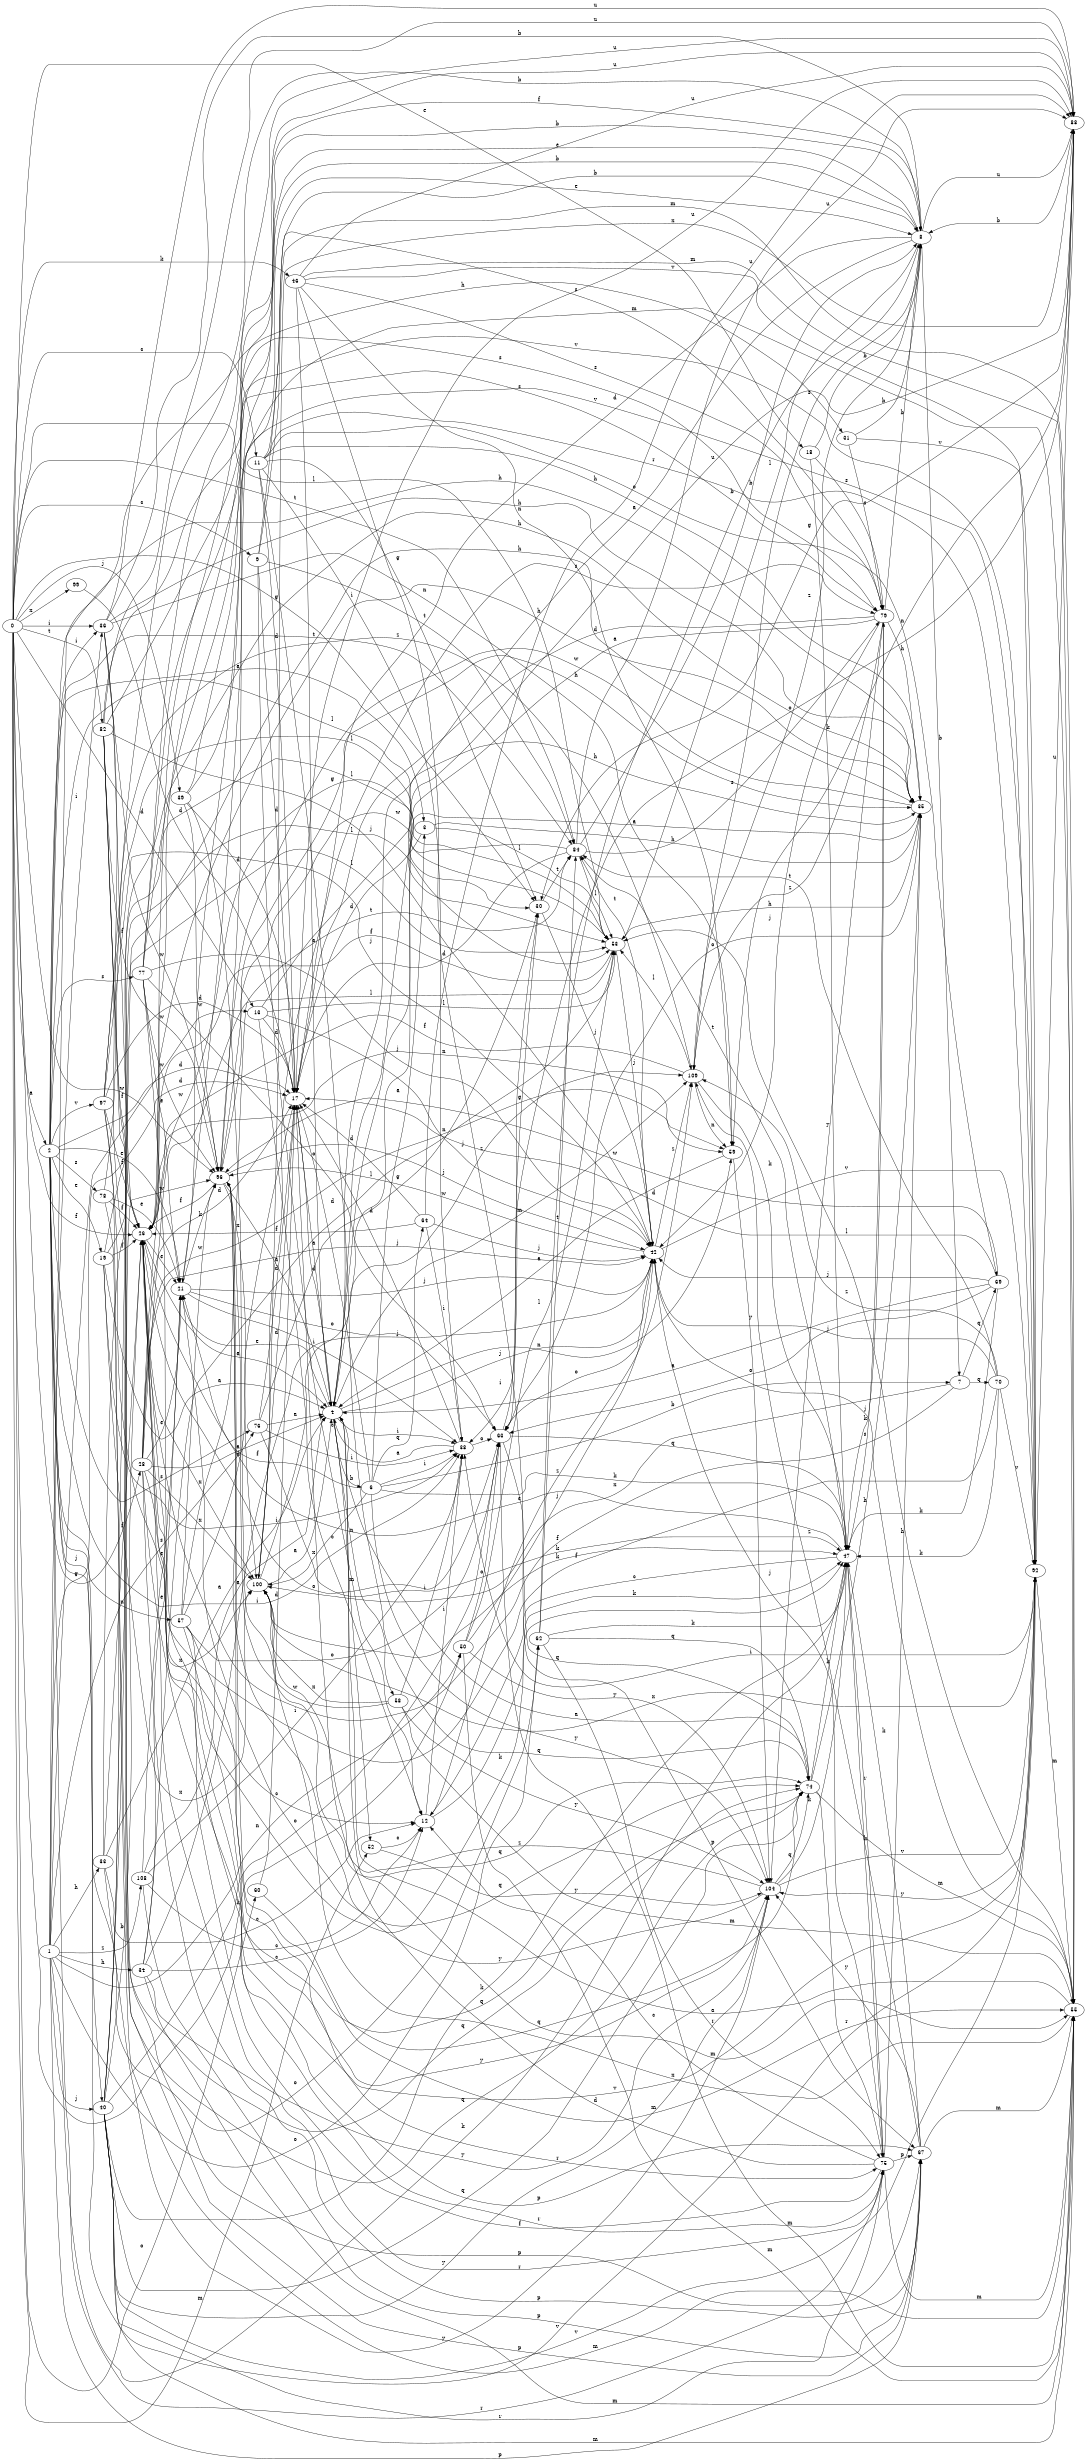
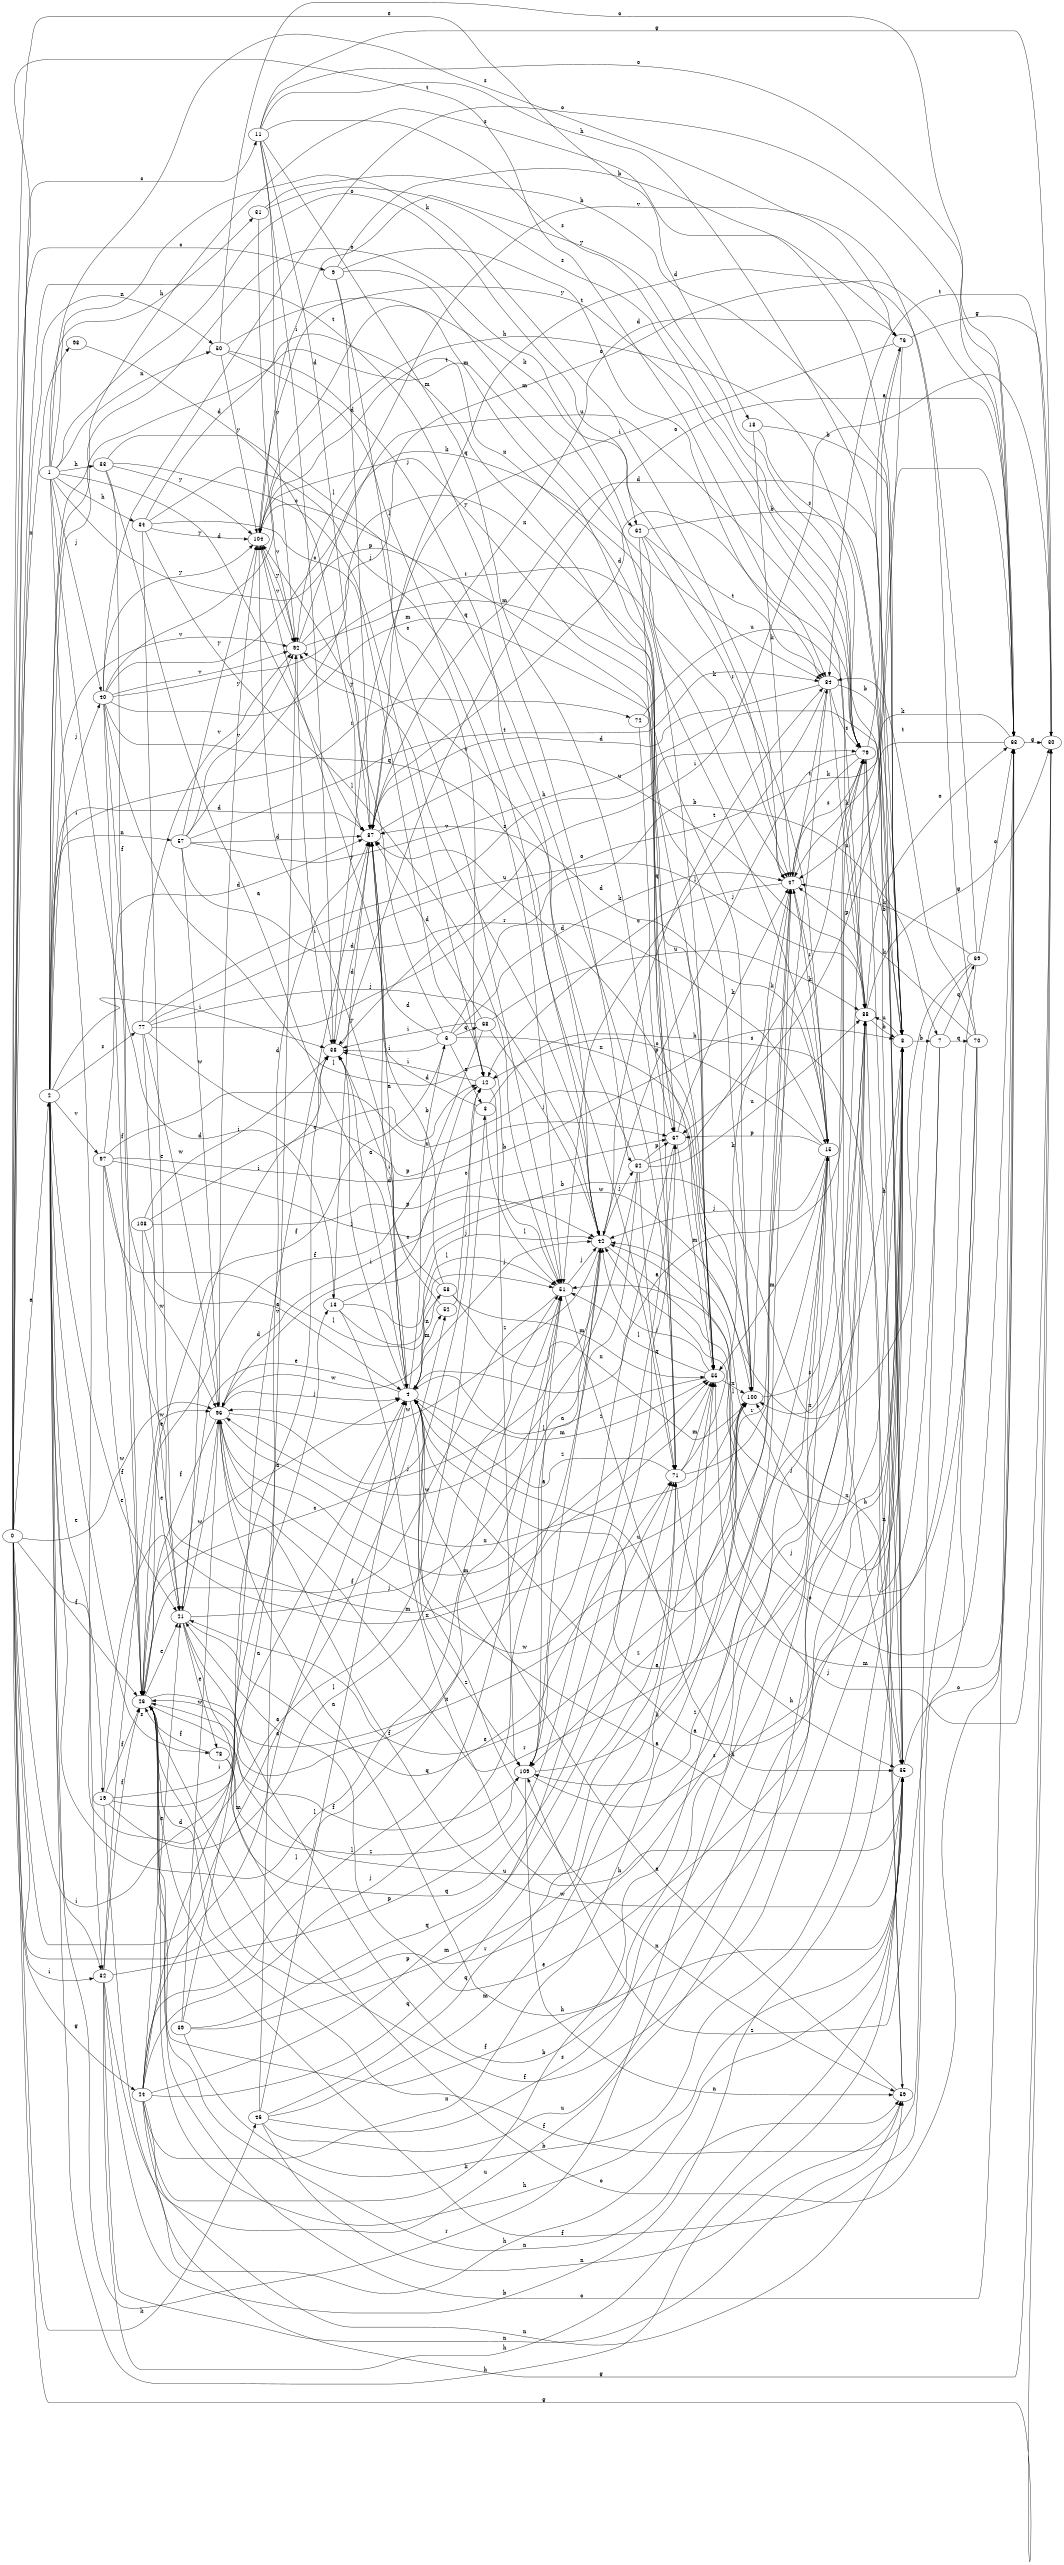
(576, 187) -> (563, 1185)
(654, 460) -> (278, 413)
(76, 585) -> (76, 343)
(891, 600) -> (858, 145)
(142, 620) -> none
(103, 626) -> (103, 1976)
(809, 650) -> none
none -> (771, 711)
none -> (639, 721)
(424, 797) -> (876, 518)
(432, 924) -> (615, 1204)
(615, 944) -> (563, 1290)
(162, 1065) -> (200, 1136)
(295, 1099) -> (371, 836)
(520, 1210) -> (466, 1683)
(200, 1215) -> (200, 1522)
(150, 1220) -> (198, 1684)
(425, 1221) -> (486, 1024)
(277, 1260) -> (315, 1394)
(673, 1443) -> (903, 712)
(142, 1465) -> (142, 2095)
(318, 1514) -> none
(571, 1602) -> none
(312, 1786) -> (226, 978)
(810, 1787) -> (676, 1476)
(520, 1843) -> (505, 452)
(257, 1891) -> none
(238, 1903) -> (122, 295)
(122, 1927) -> (122, 1137)
(119, 1949) -> none
(884, 2164) -> (828, 1150)
